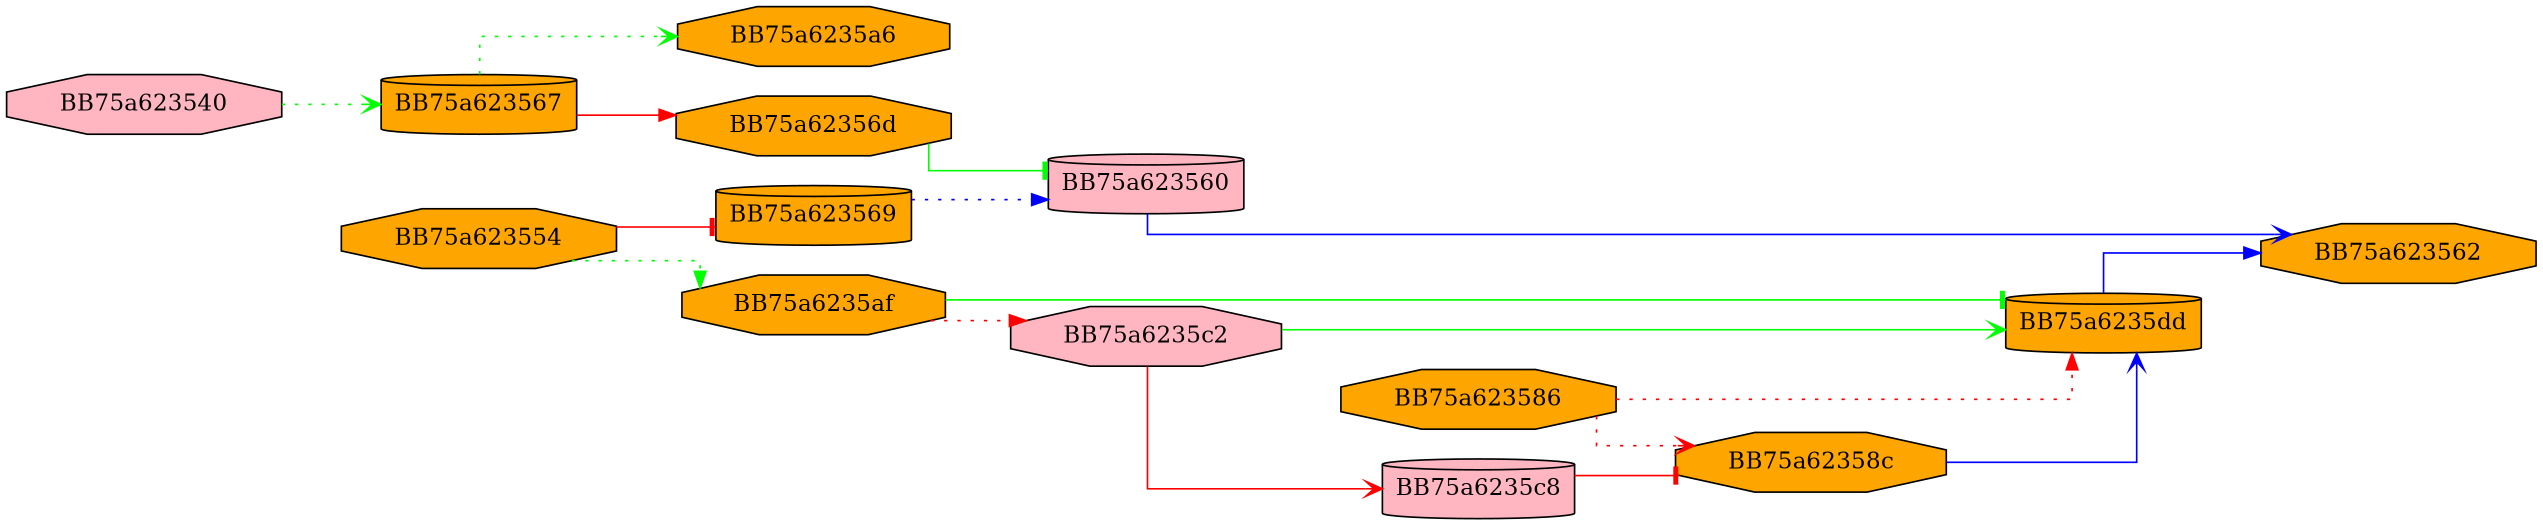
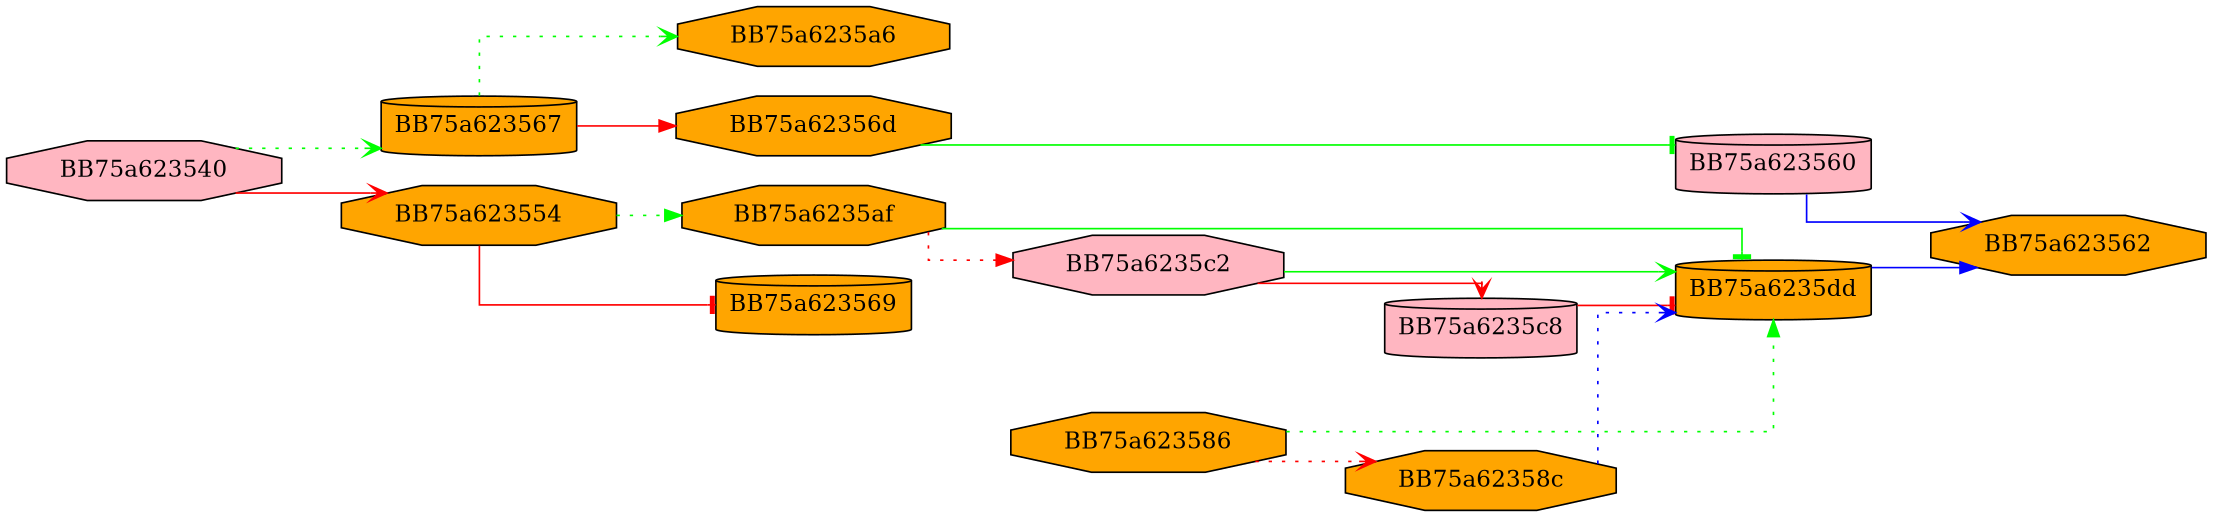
none -> (303, 193)
(972, 200) -> none
(1859, 399) -> (1577, 432)
(2088, 462) -> (1598, 358)
(1623, 476) -> (1622, 305)
